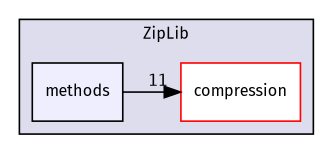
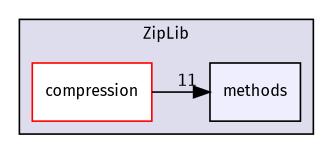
(143, 92) -> (173, 92)
